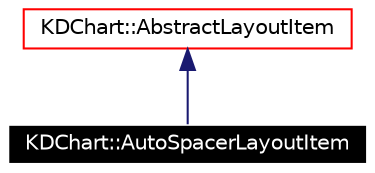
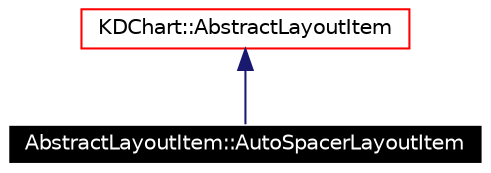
(188, 144) -> (245, 144)
